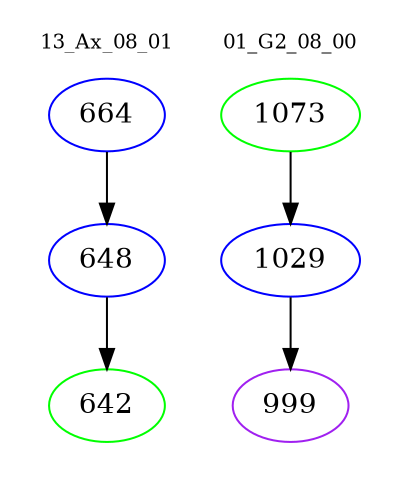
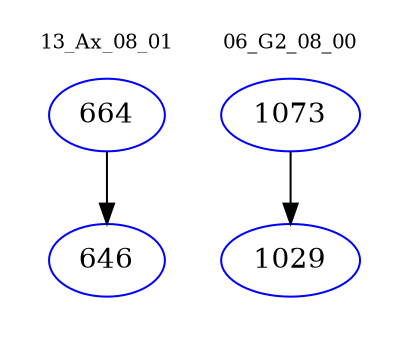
(291, 43) -> (291, 43)
(291, 115) -> (291, 115)
(107, 260) -> (107, 260)
(107, 406) -> none
(291, 406) -> none
